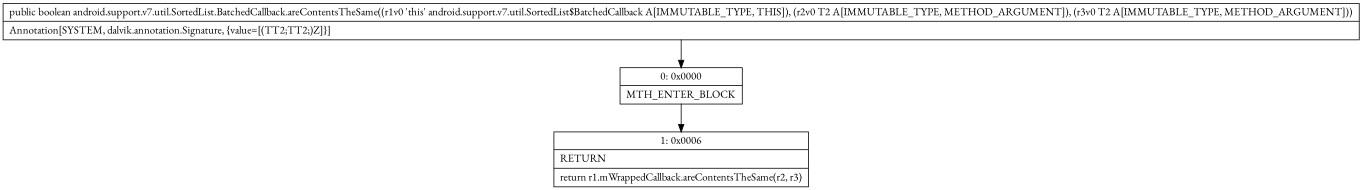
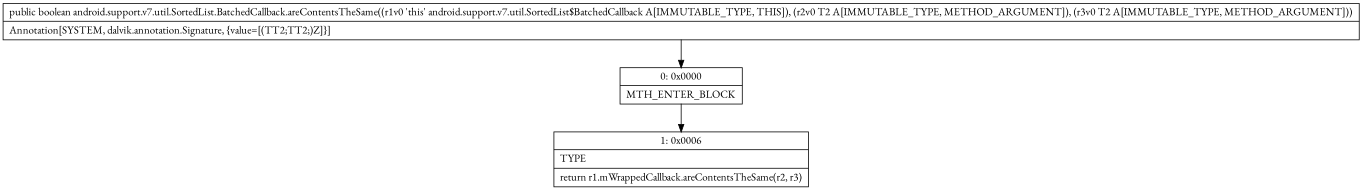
(583, 159) -> (573, 159)
